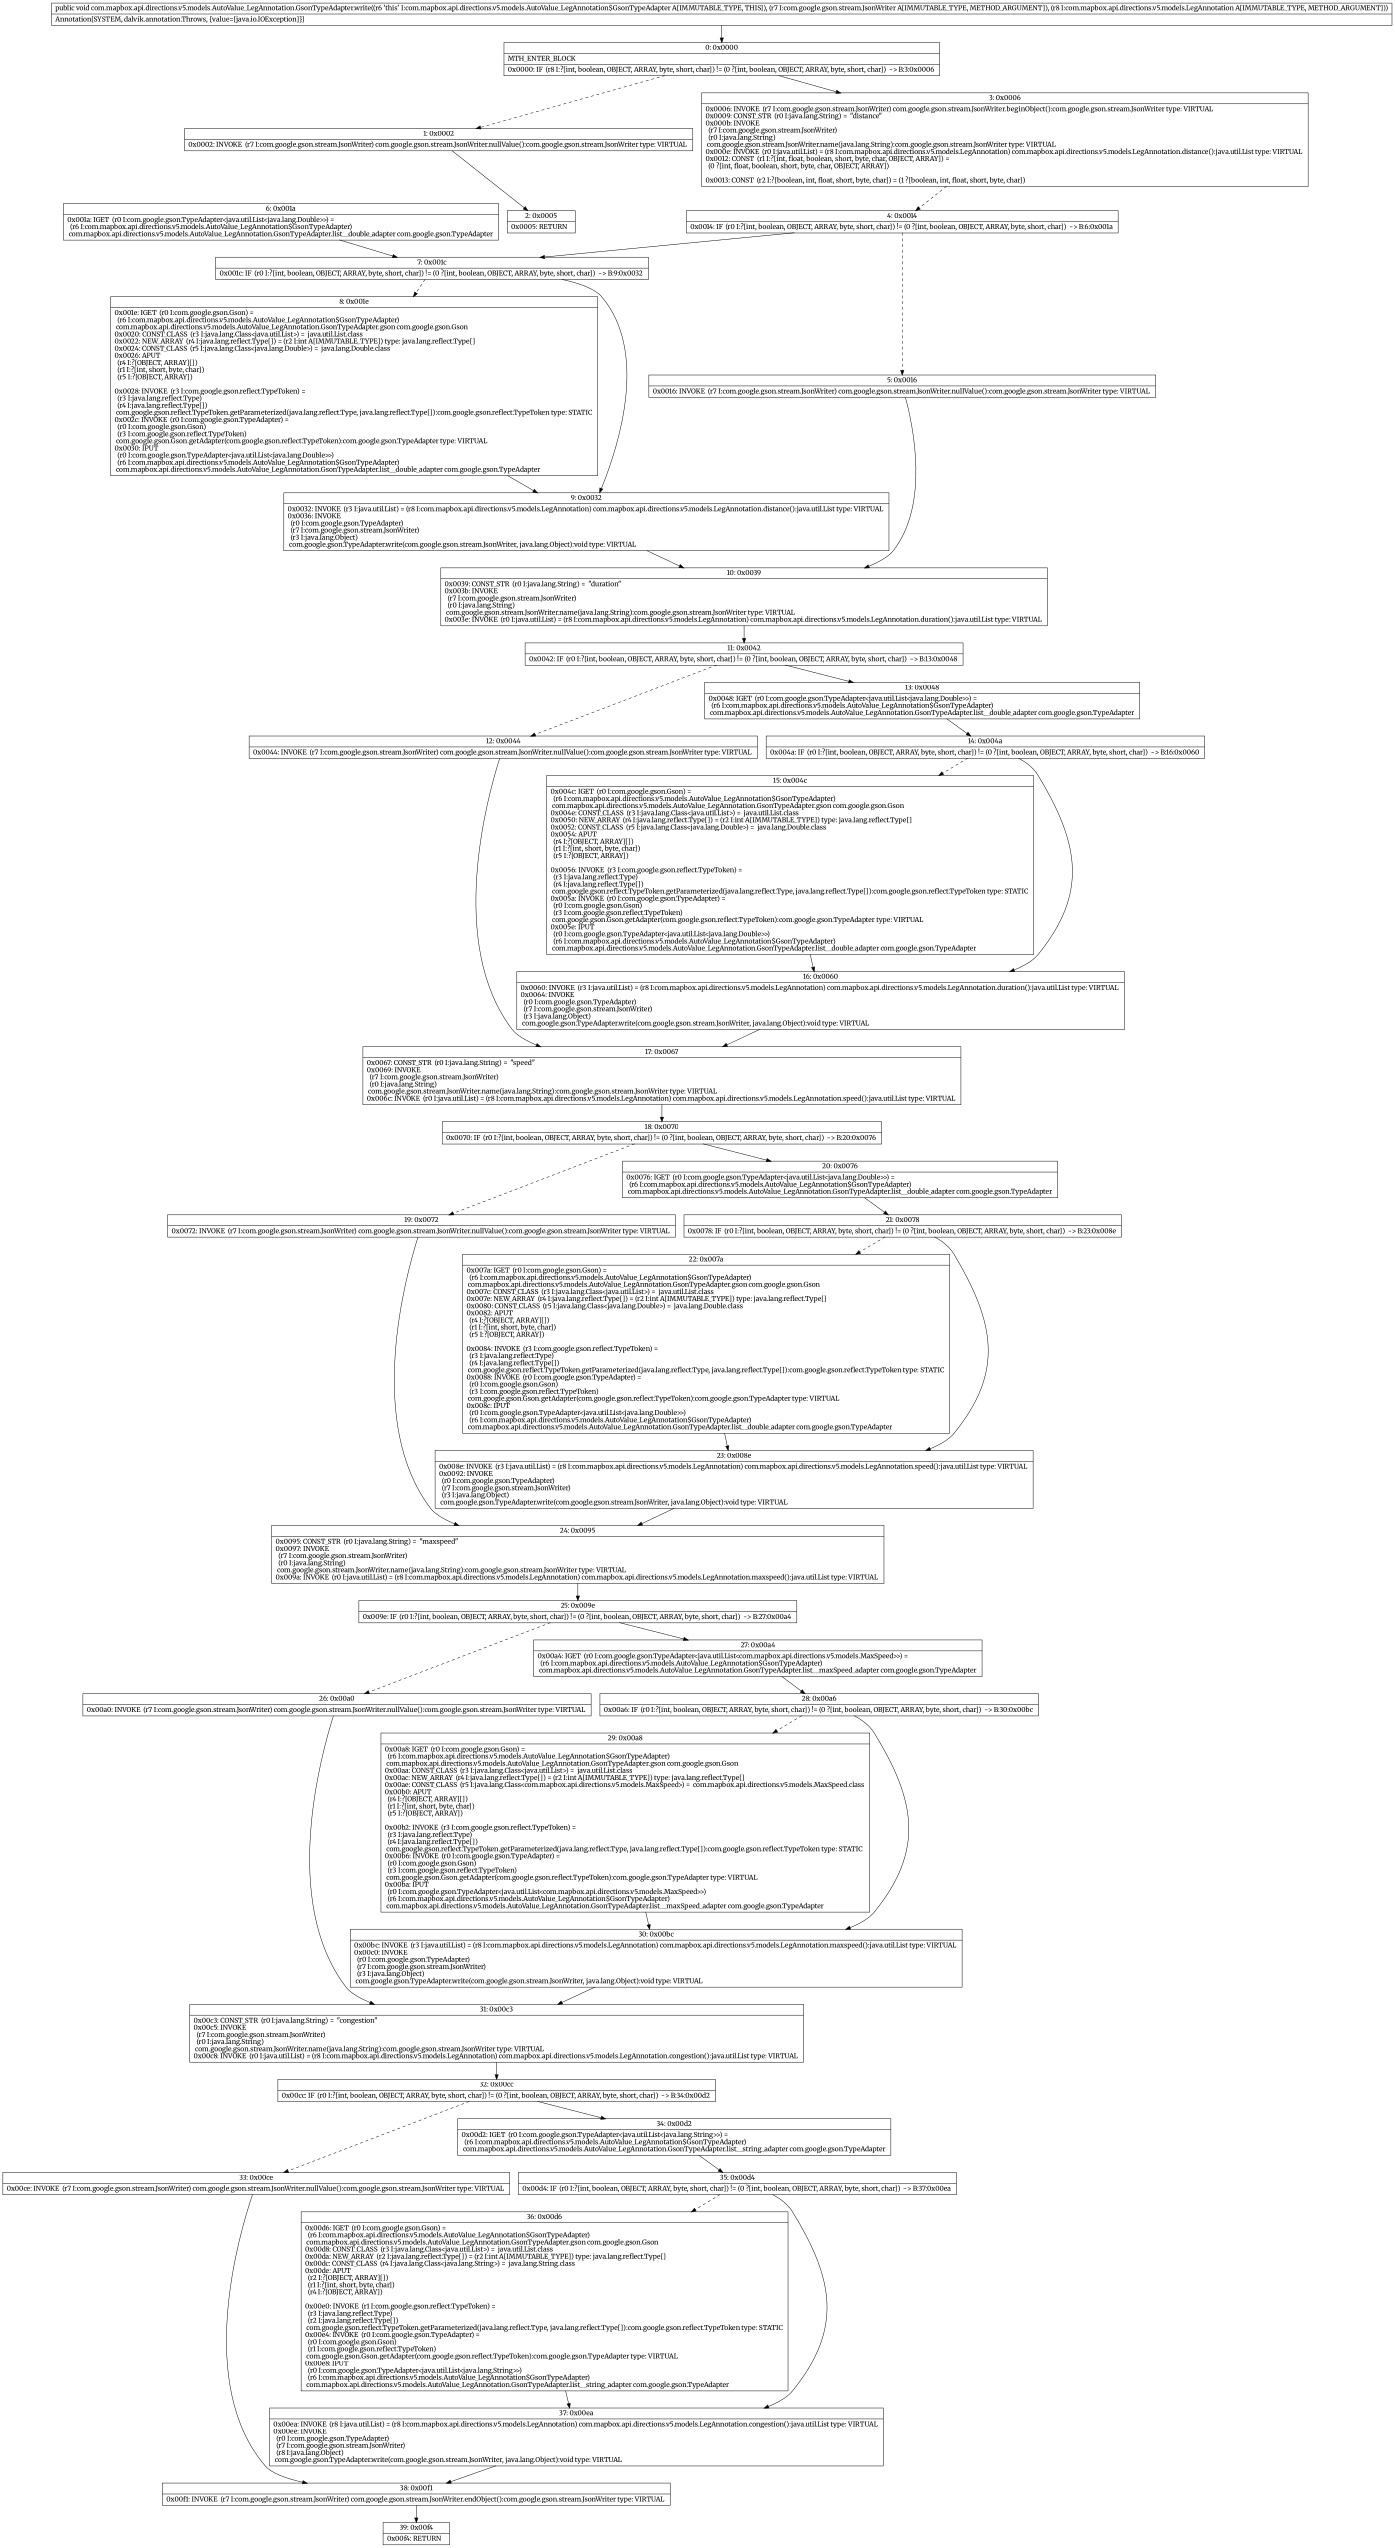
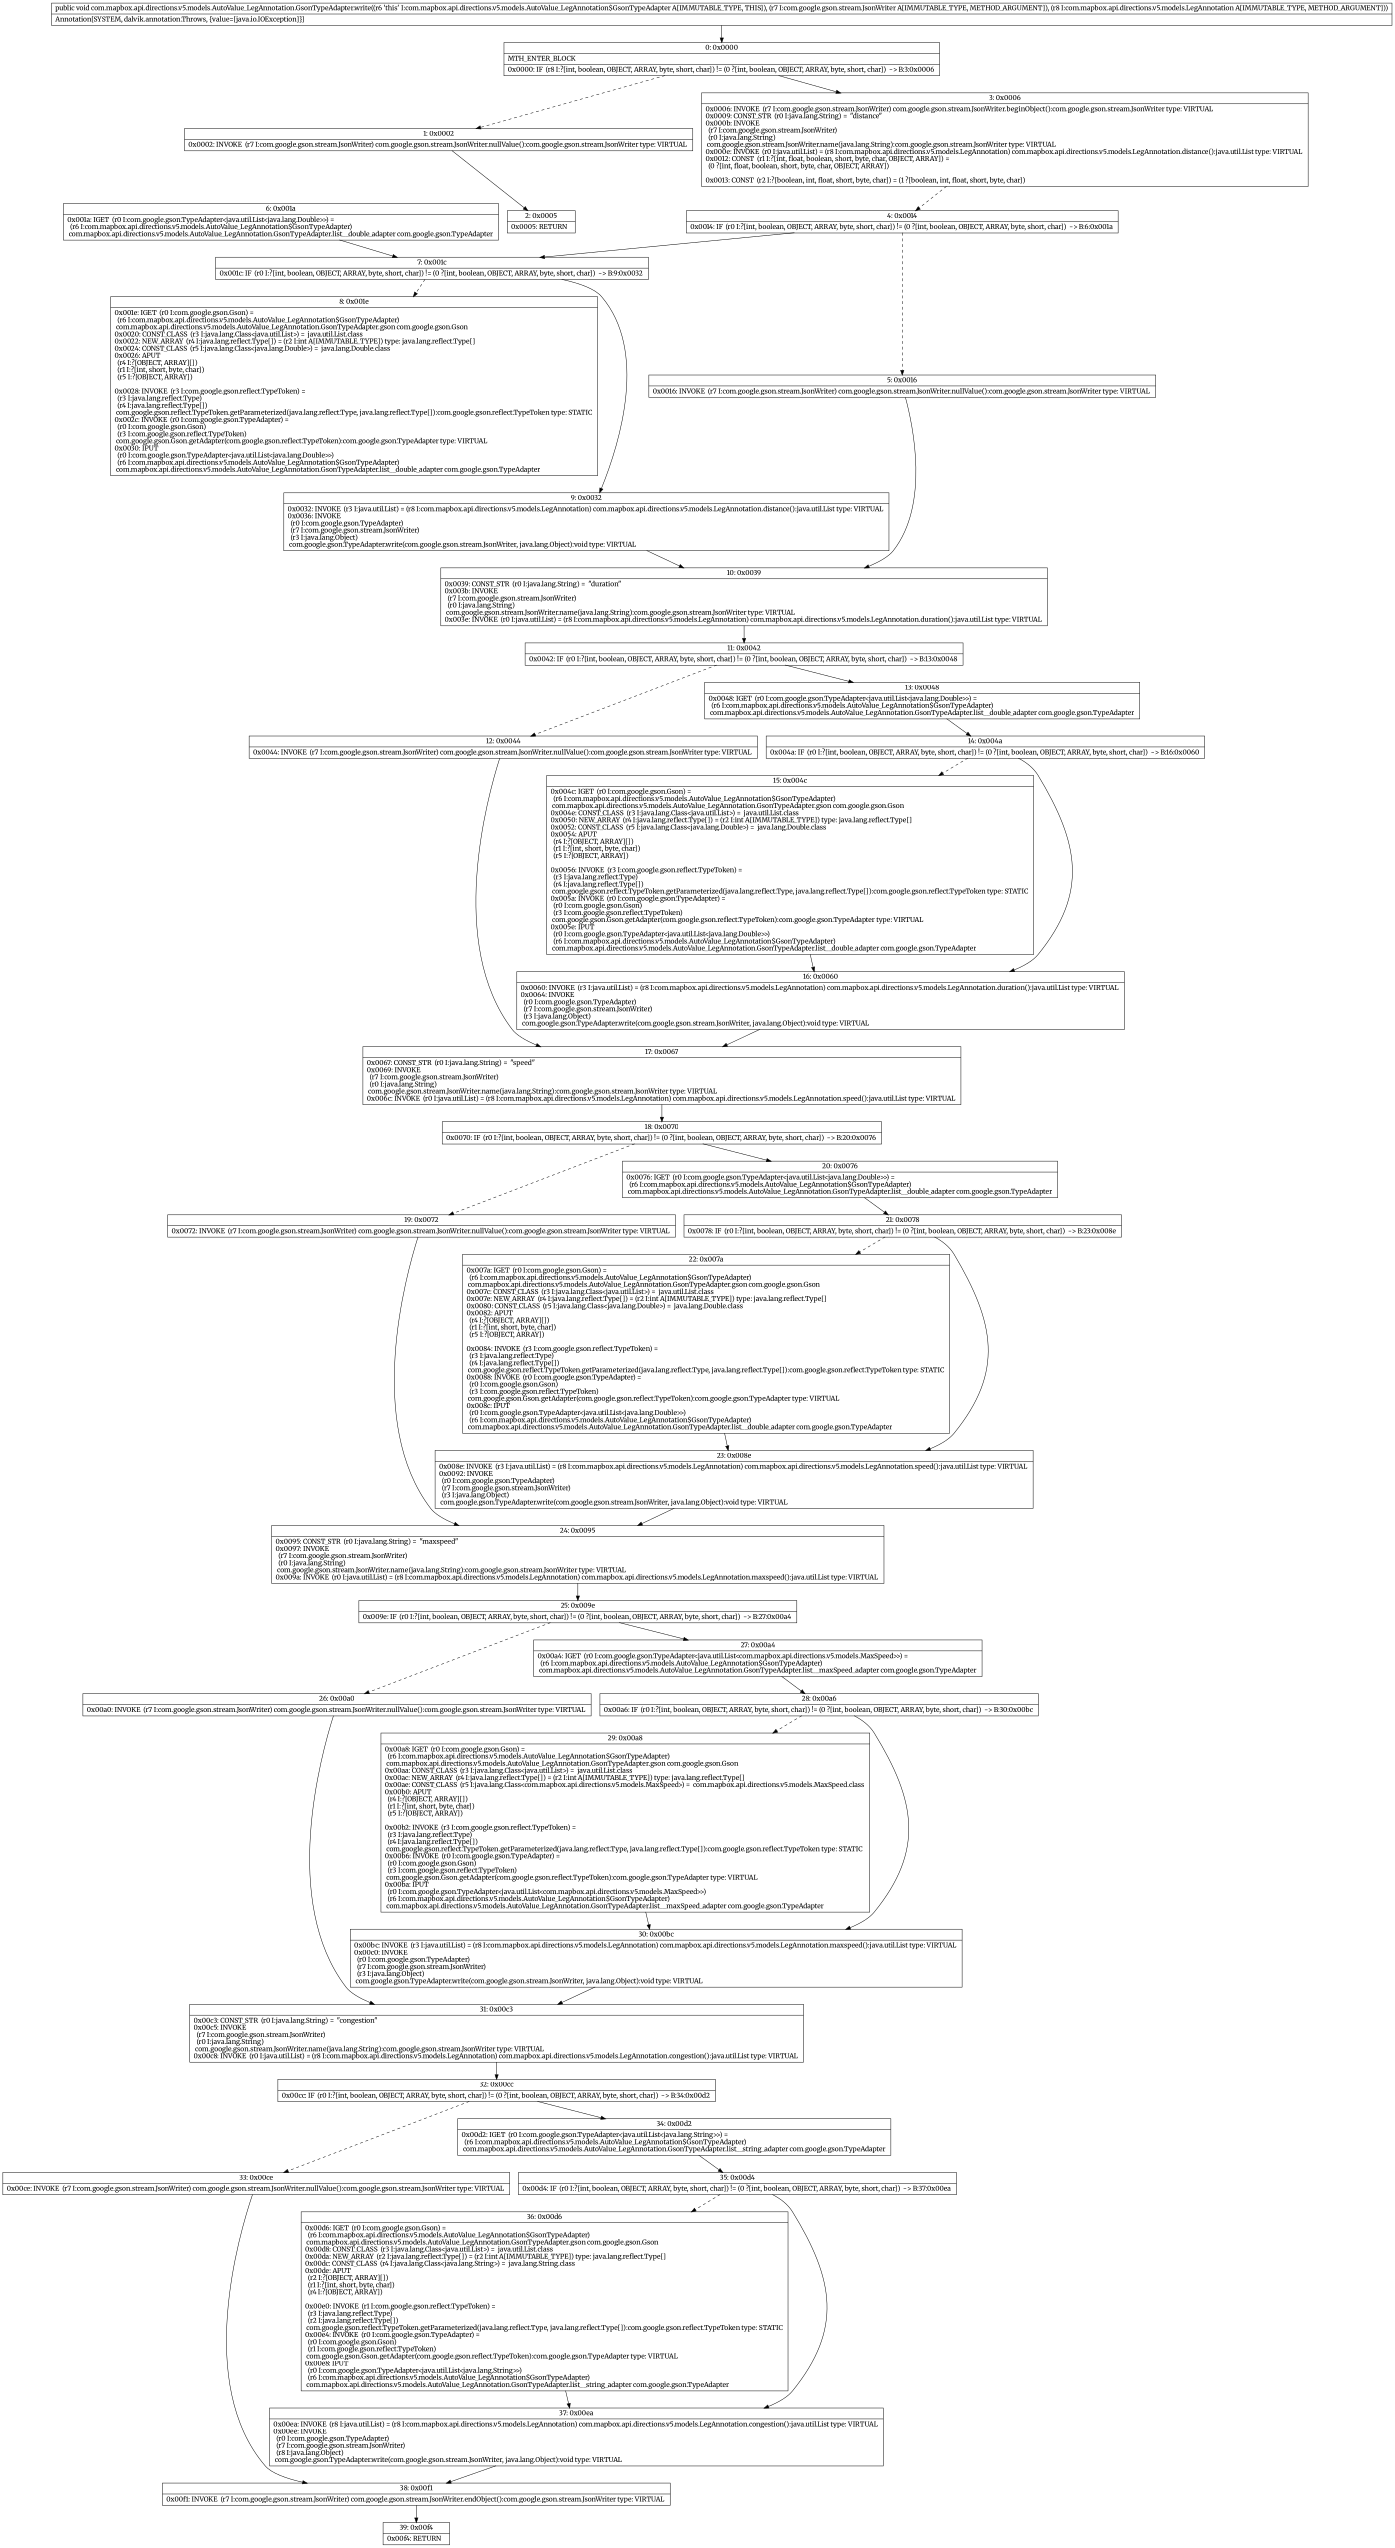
(520, 483) -> none
